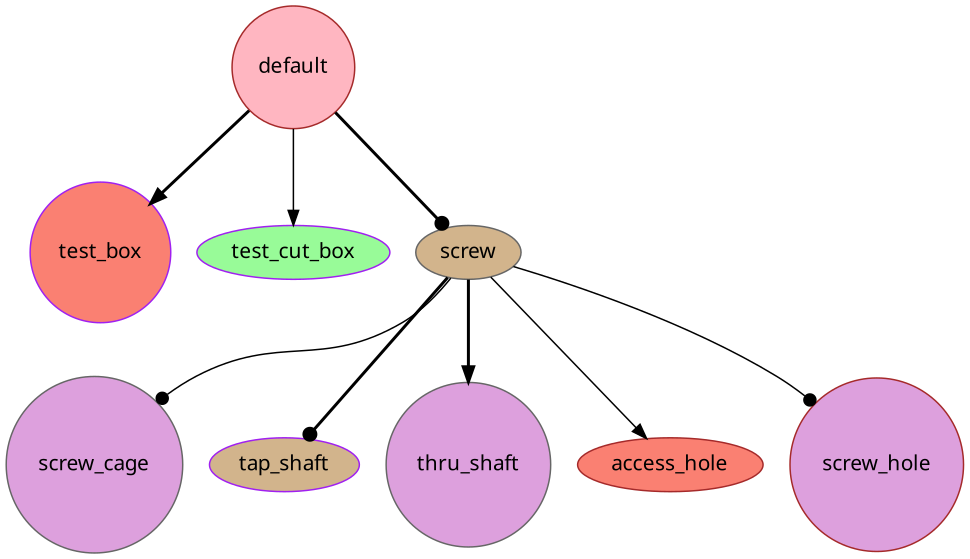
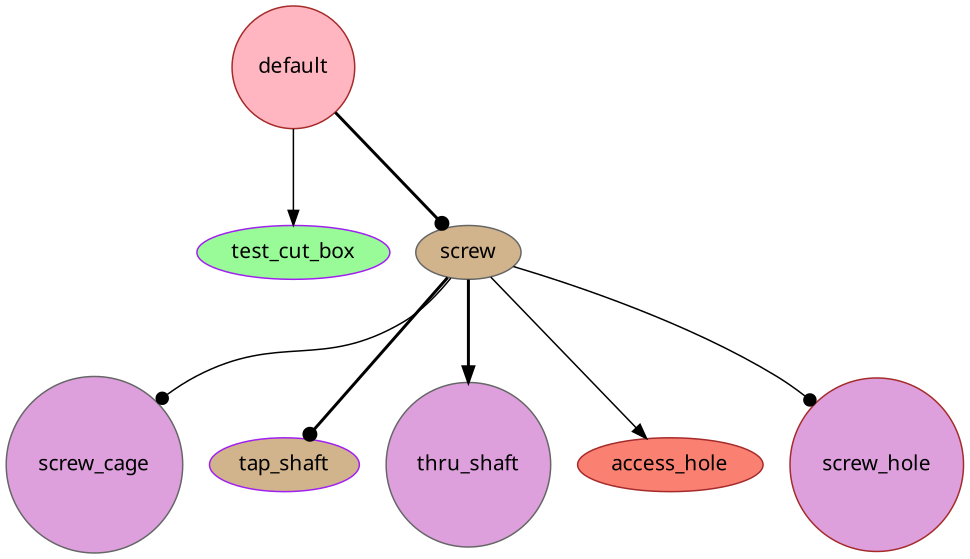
(100, 252) -> none
